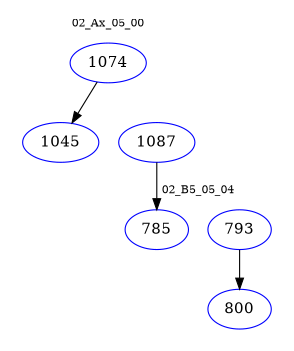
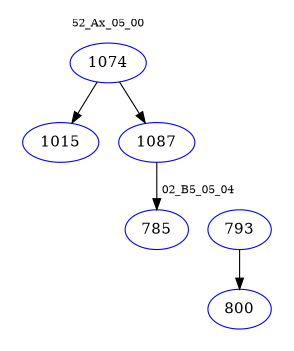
(108, 24) -> (108, 24)
none -> (129, 98)
(61, 142) -> (61, 142)
